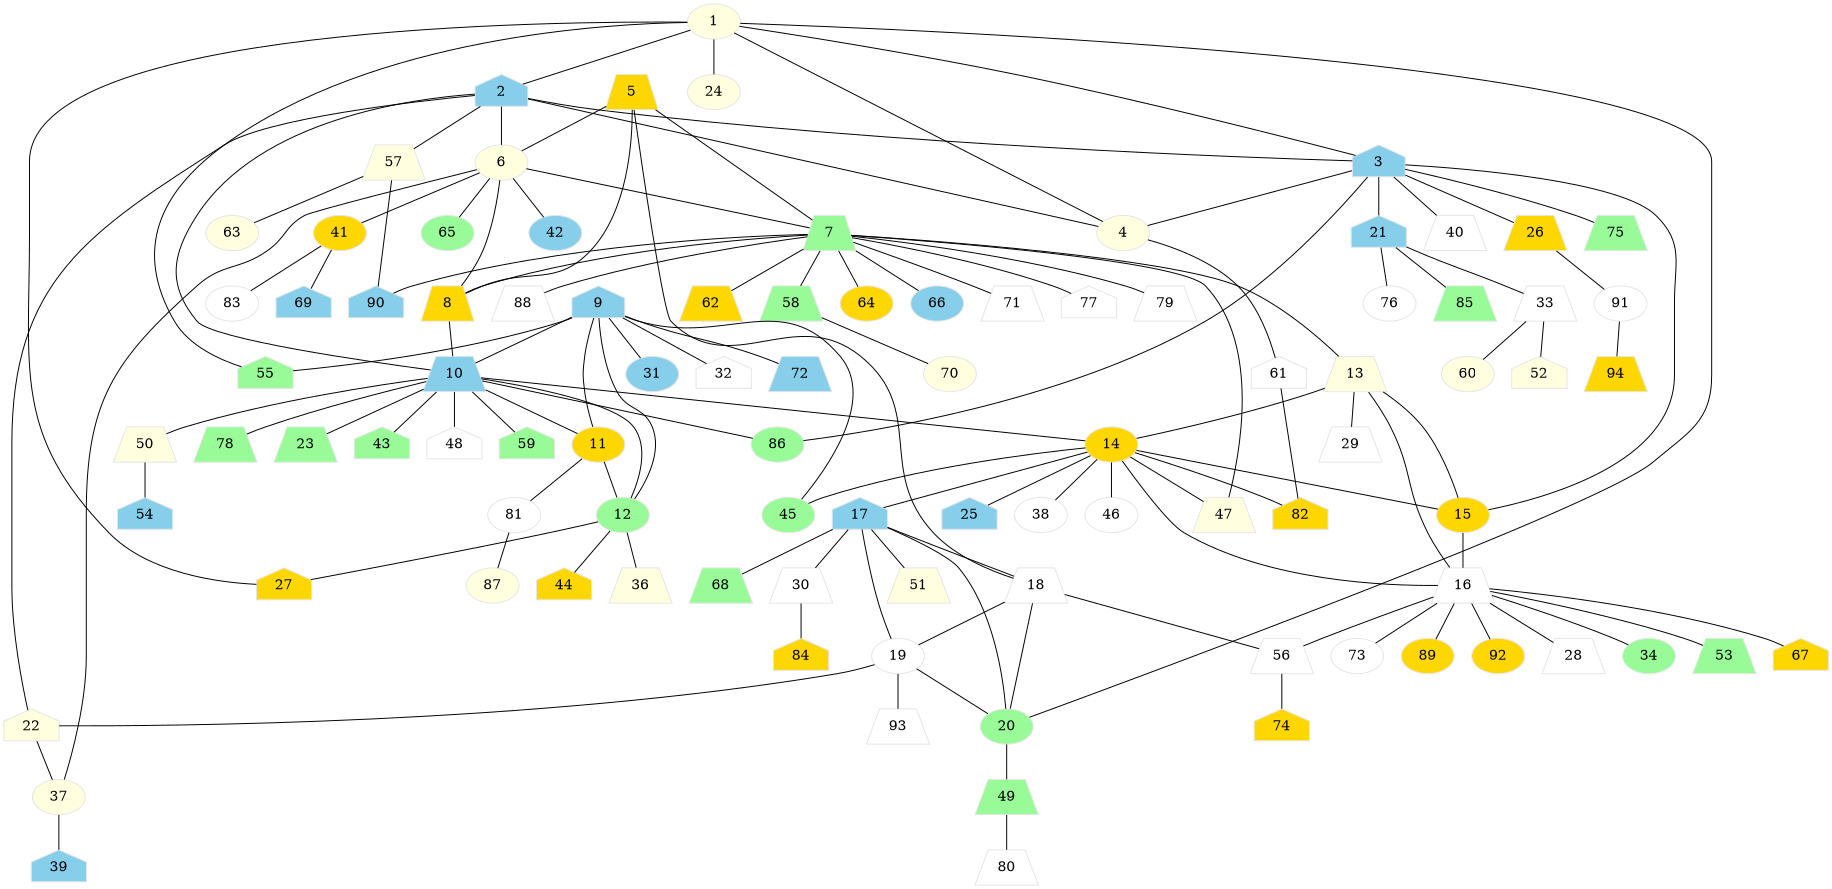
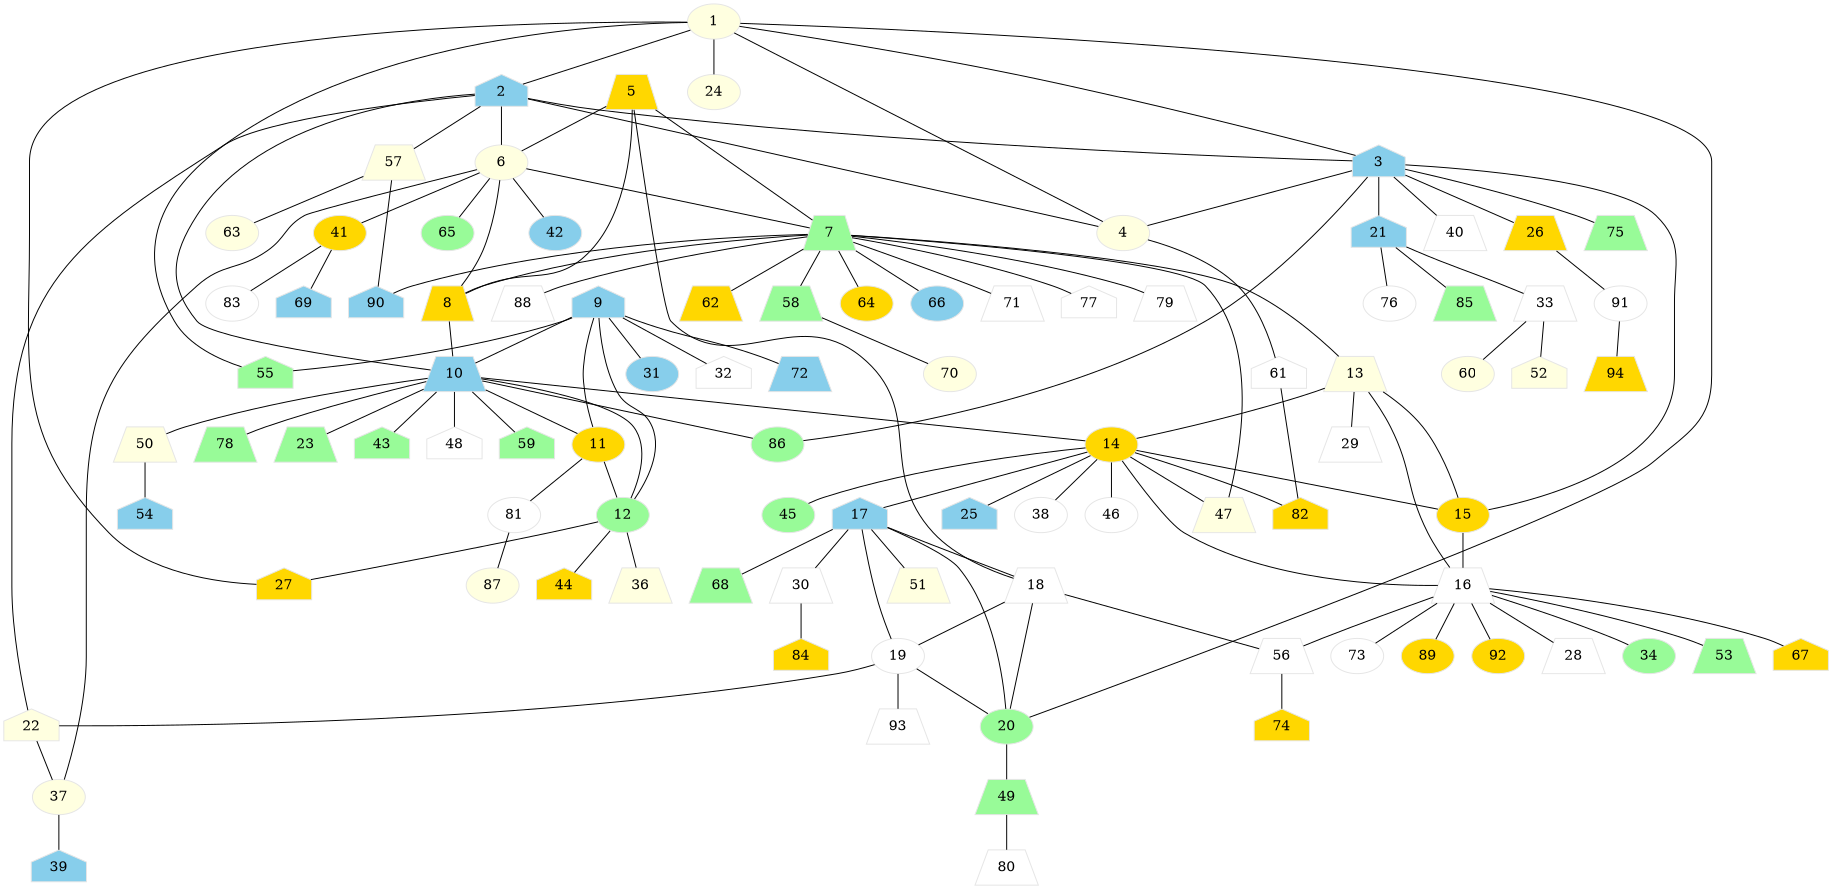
(806, 330) -> none
